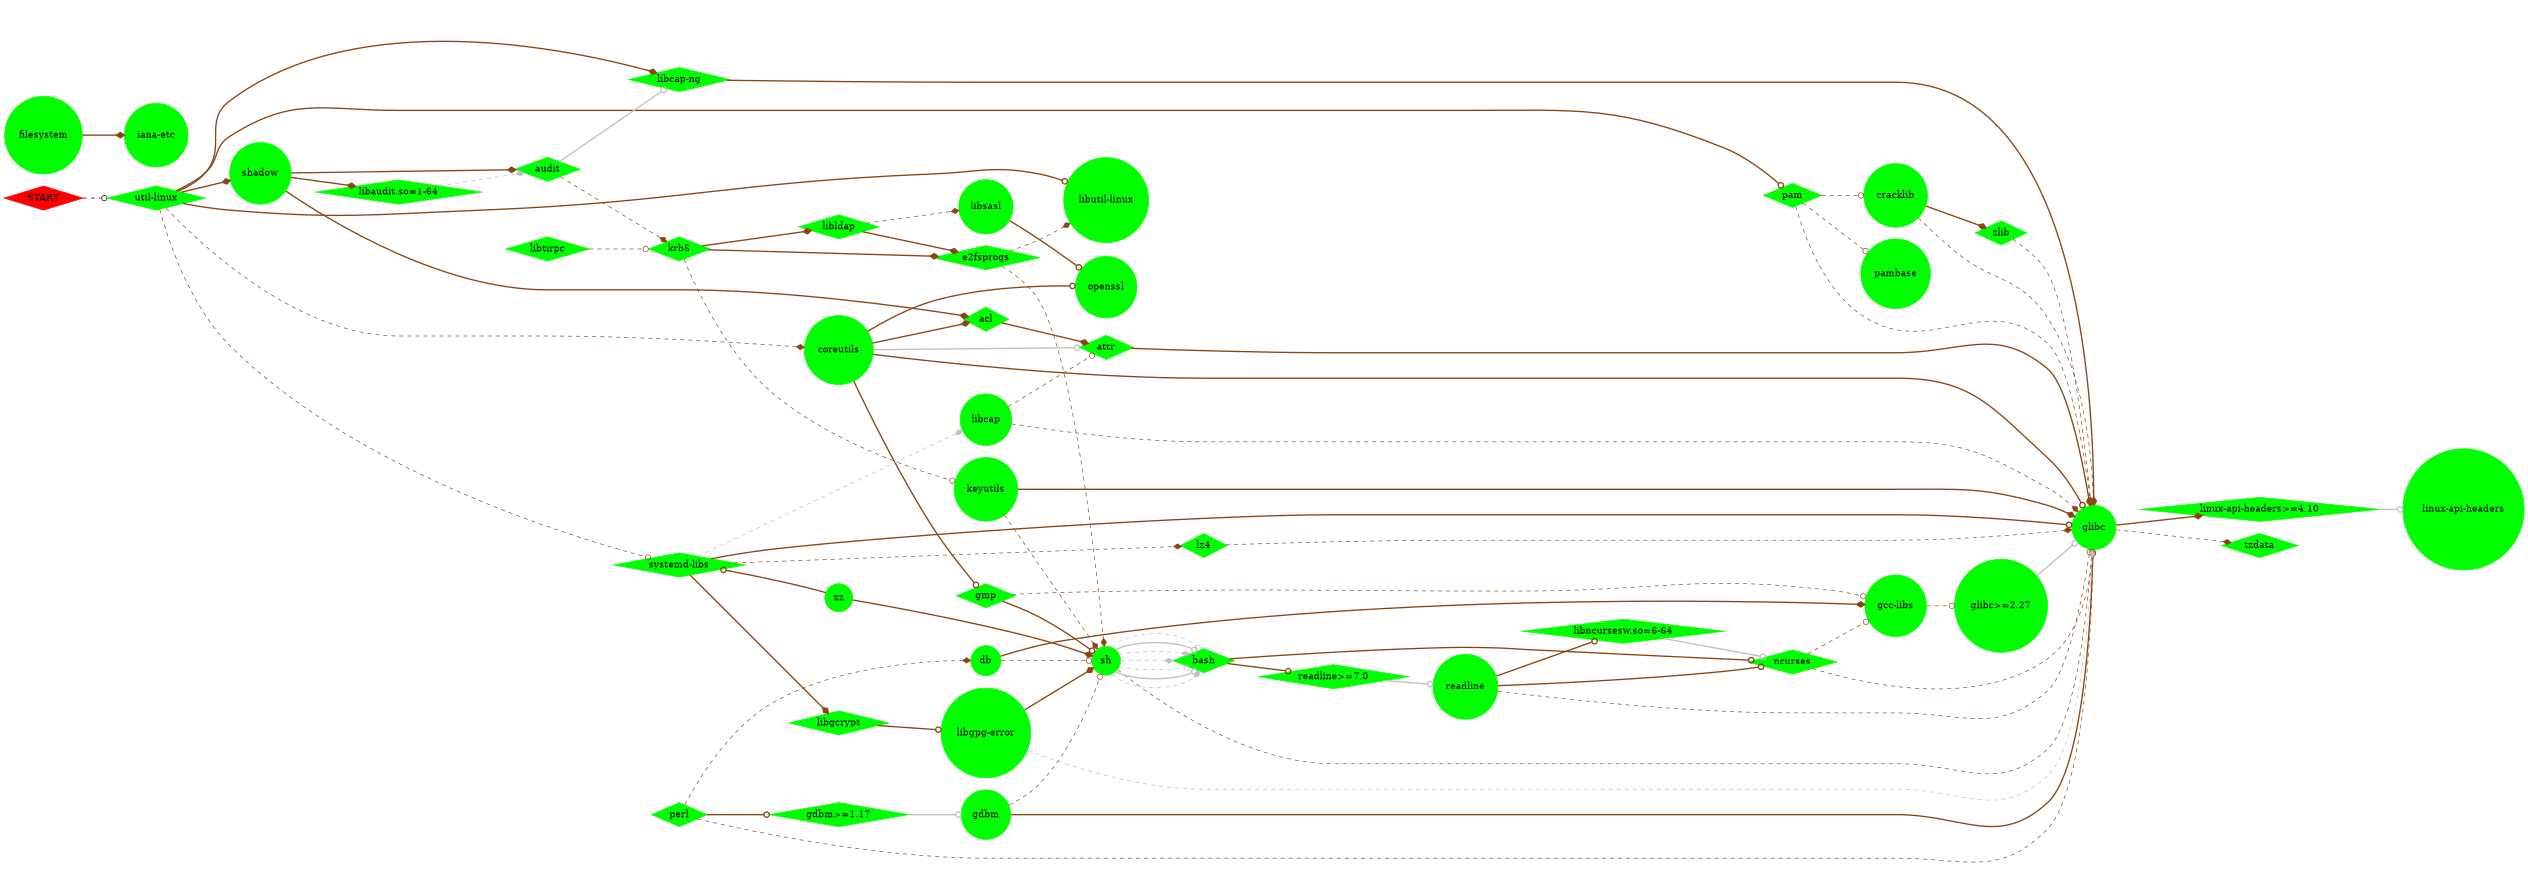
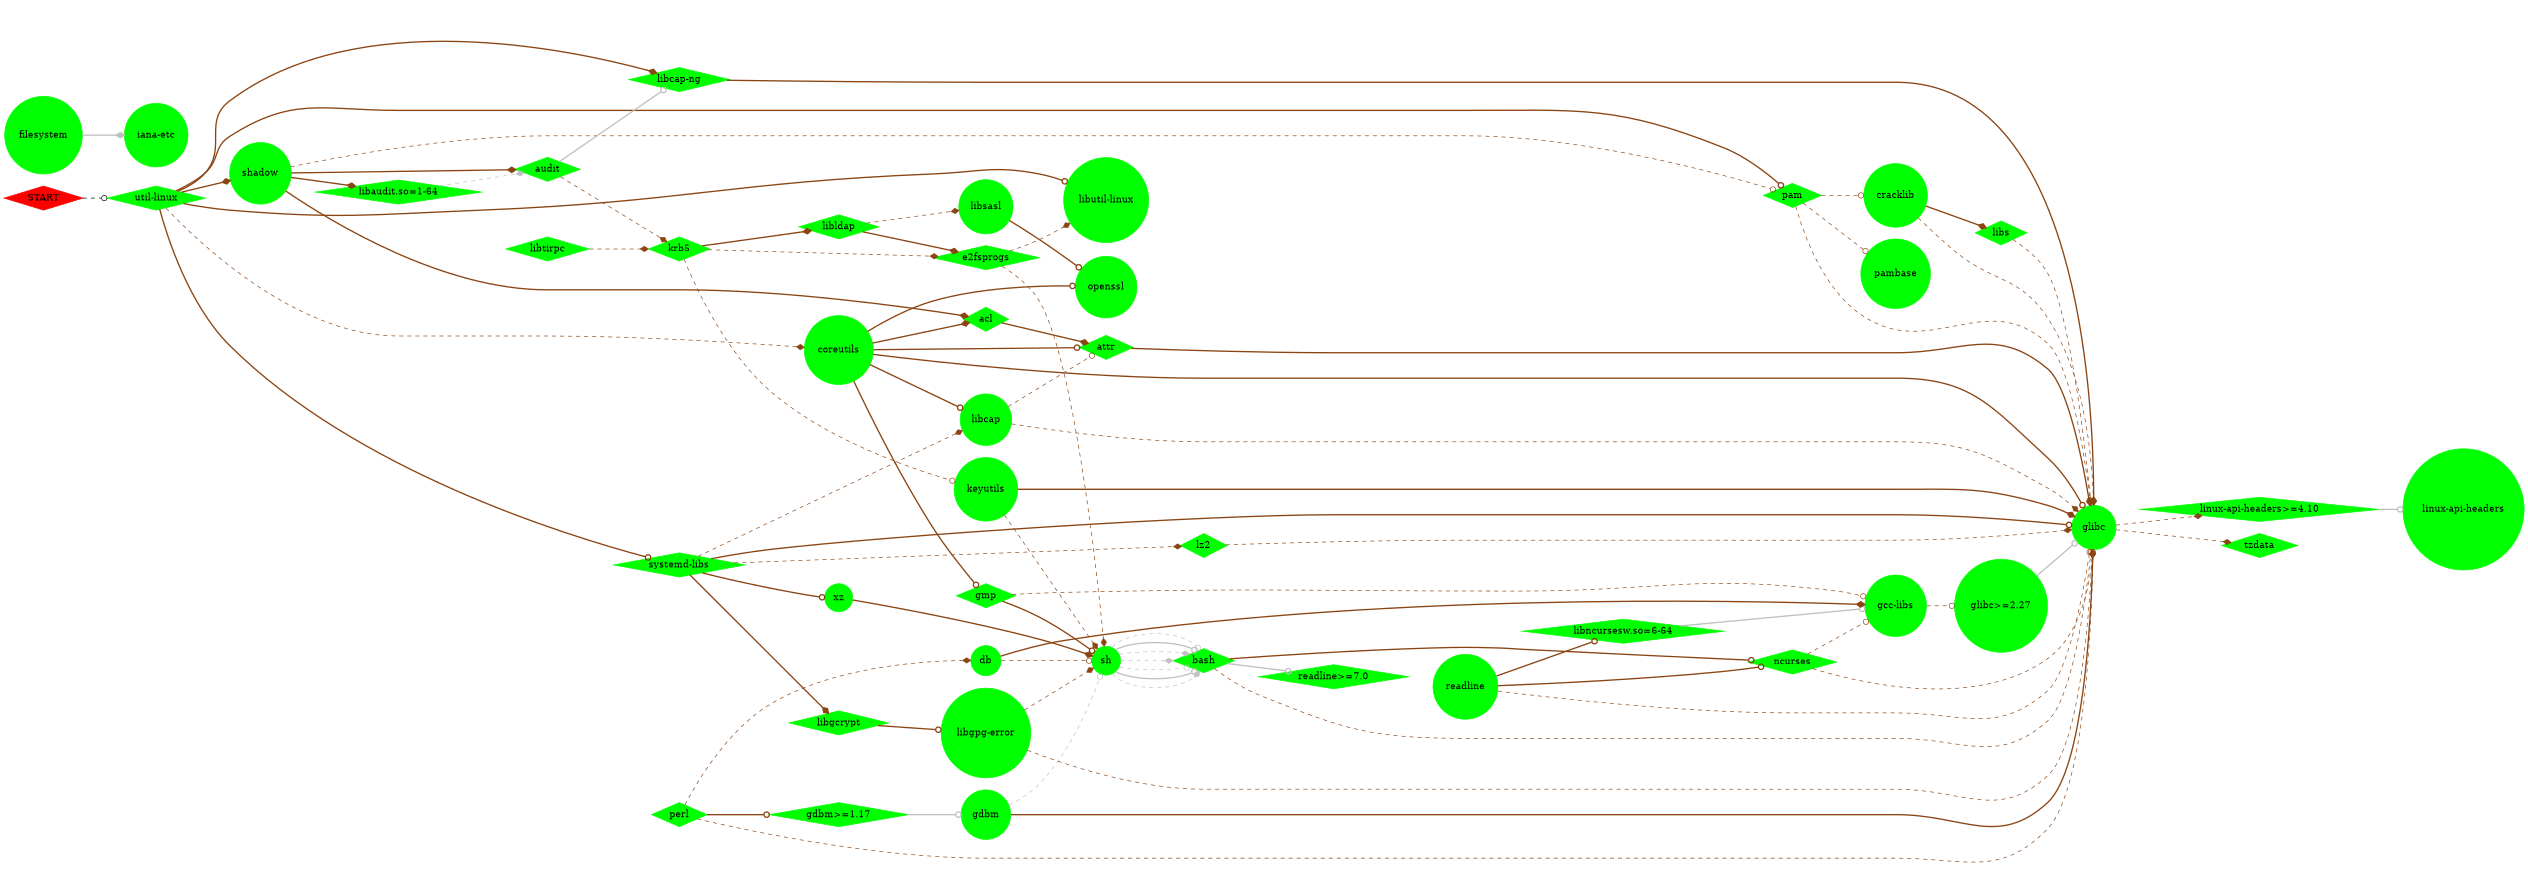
(99, 135) -> (99, 135)
none -> (1032, 136)
(2001, 233) -> (2001, 233)
(616, 249) -> (616, 249)
(819, 253) -> (819, 253)
(2054, 328) -> (2054, 328)
(974, 349) -> (974, 349)
none -> (914, 386)
(356, 440) -> (356, 440)
(827, 495) -> (827, 495)
(2155, 521) -> (2155, 521)
(1204, 546) -> (1204, 546)
(776, 581) -> (761, 586)
(1712, 647) -> (1770, 618)
(1256, 667) -> (1256, 667)
(1406, 682) -> none
(1056, 691) -> (1056, 691)
(1065, 751) -> (1065, 751)
(1675, 764) -> (1714, 738)
(1651, 789) -> (1651, 789)
